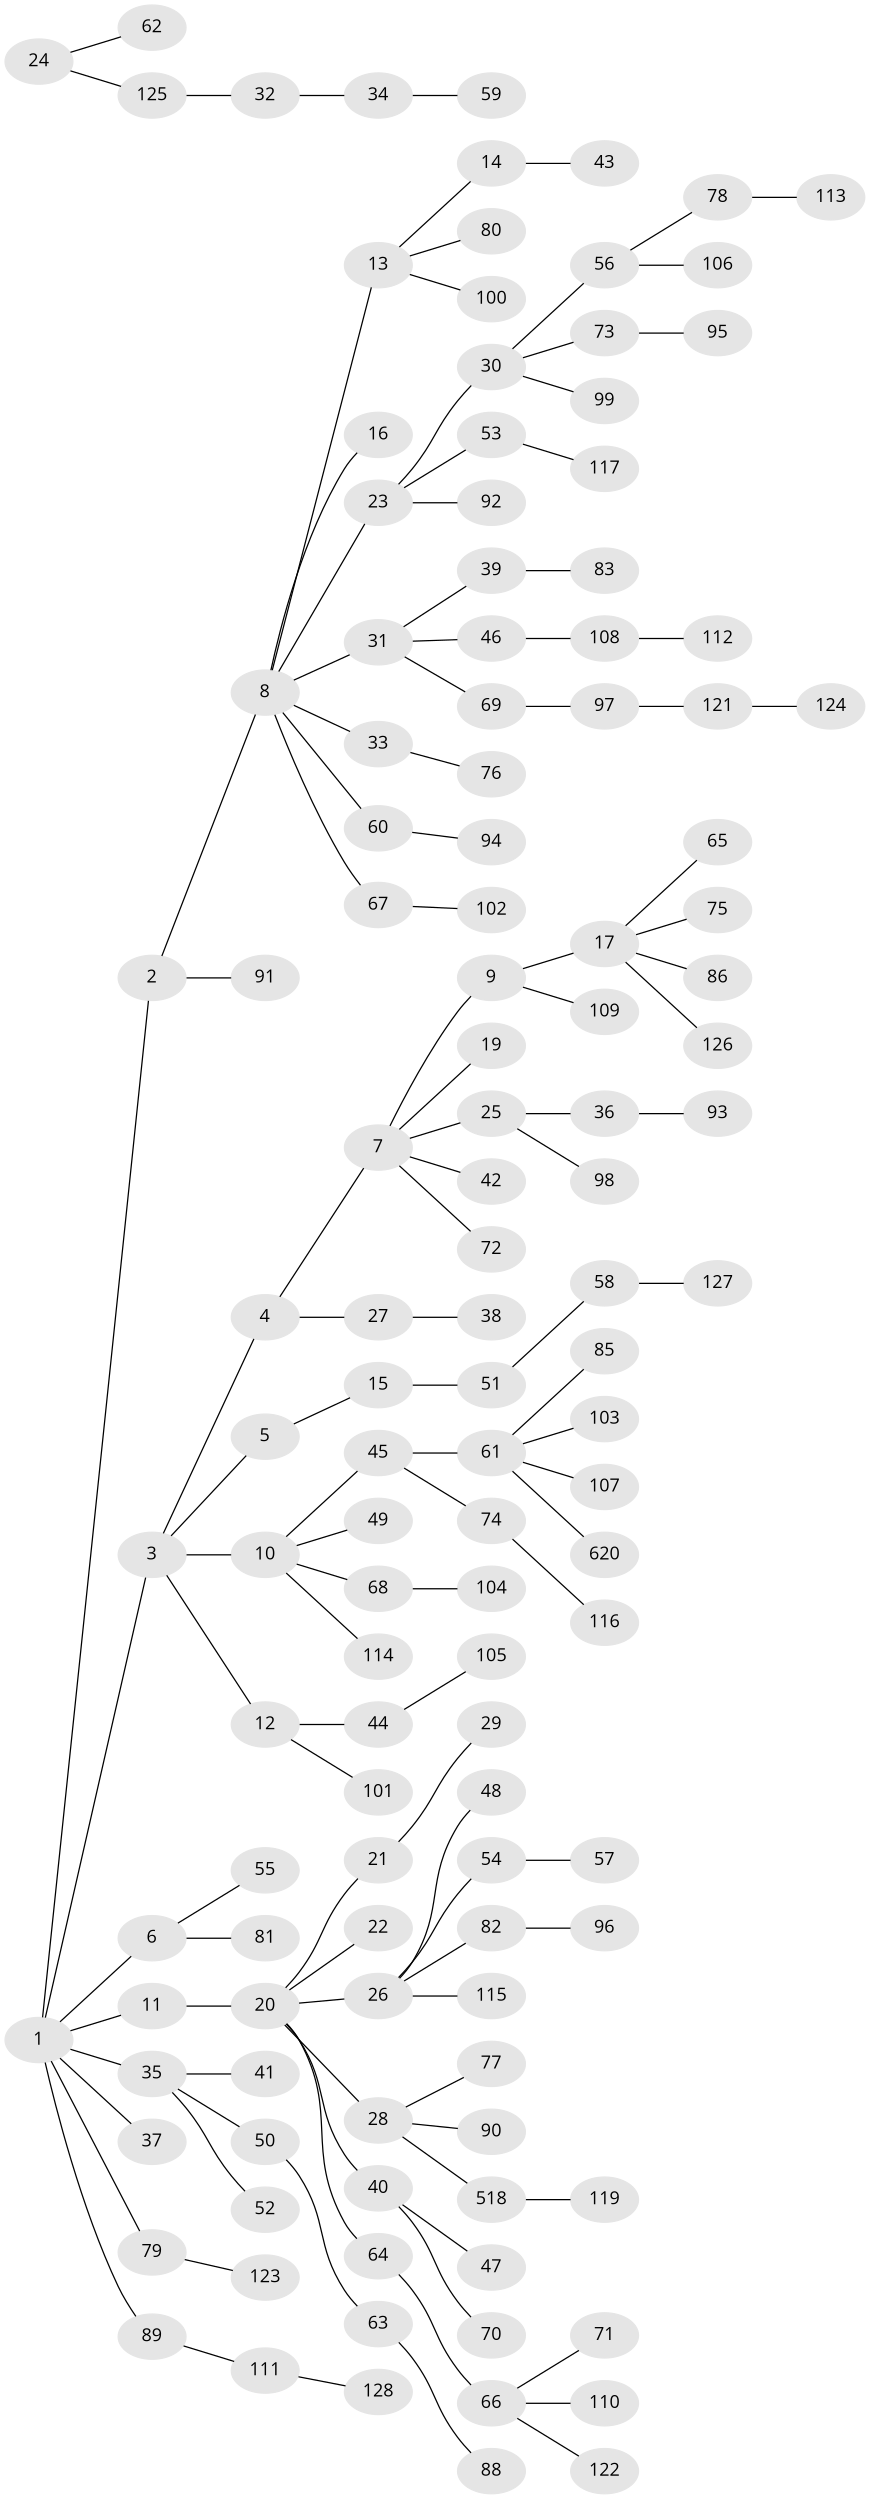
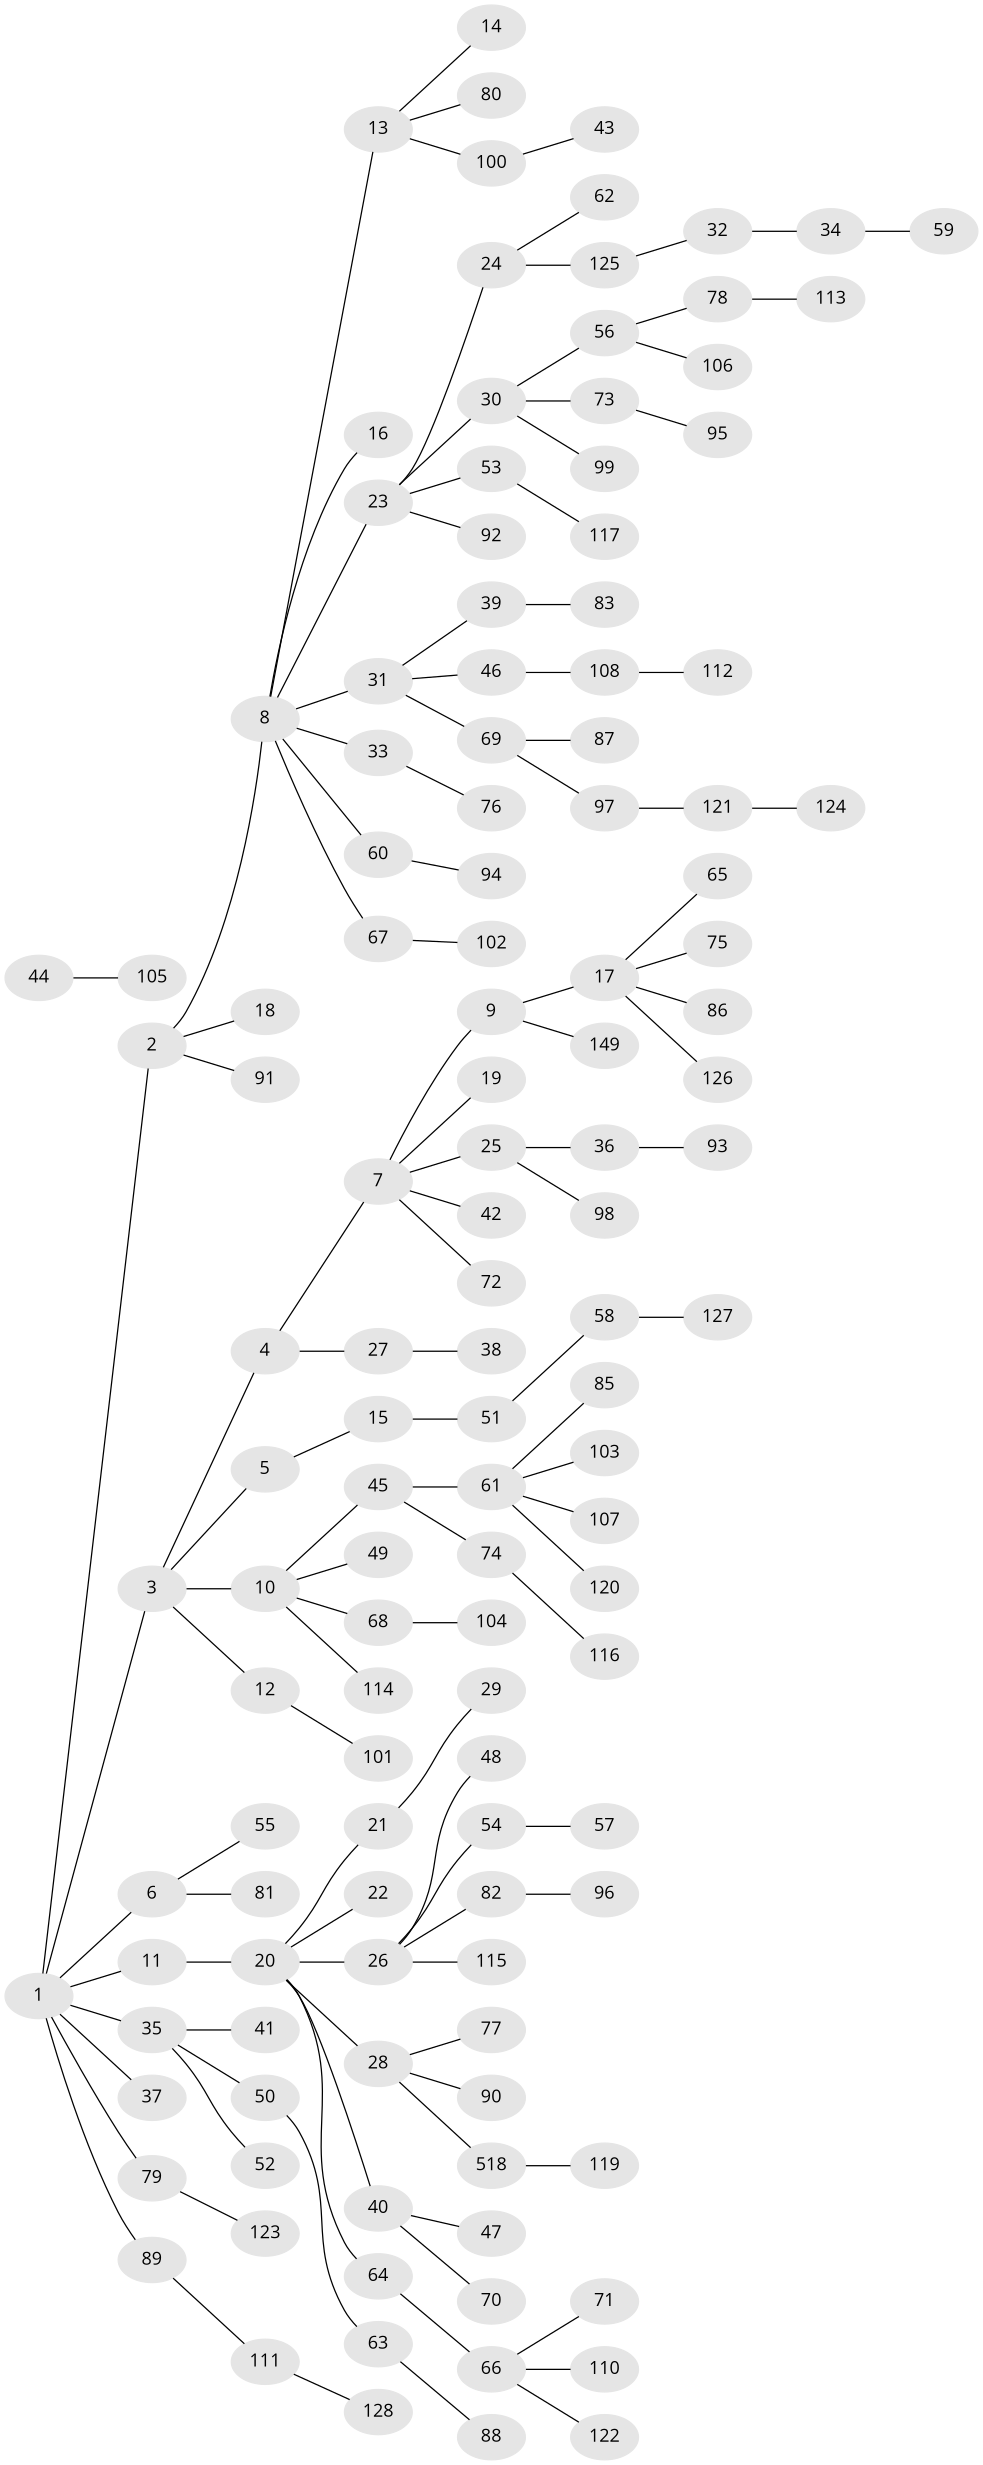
(548, 163) -> (548, 146)
none -> (447, 389)
none -> (605, 740)
none -> (265, 1012)
(605, 1012) -> (605, 1046)
(605, 1555) -> (605, 1589)
(322, 1725) -> none
